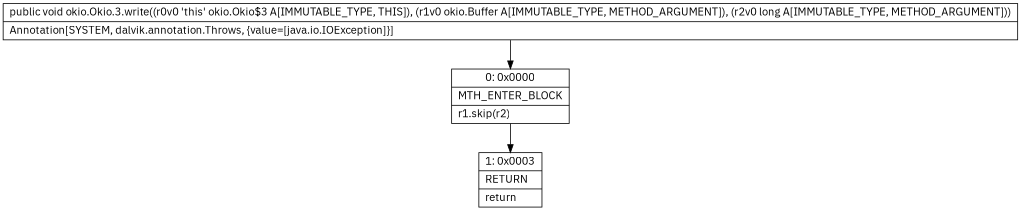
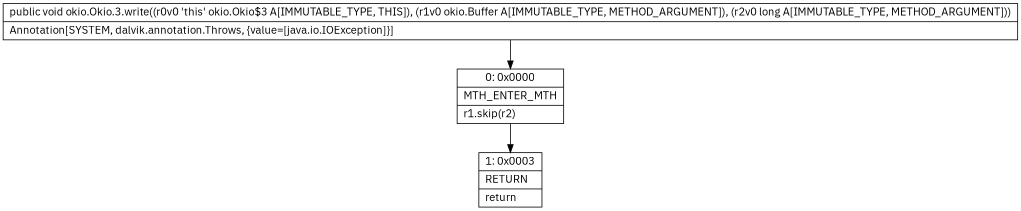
(510, 96) -> (510, 96)
